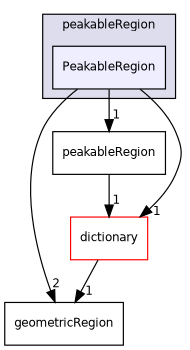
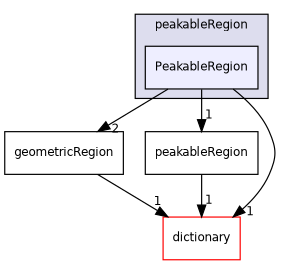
(89, 276) -> (128, 193)
